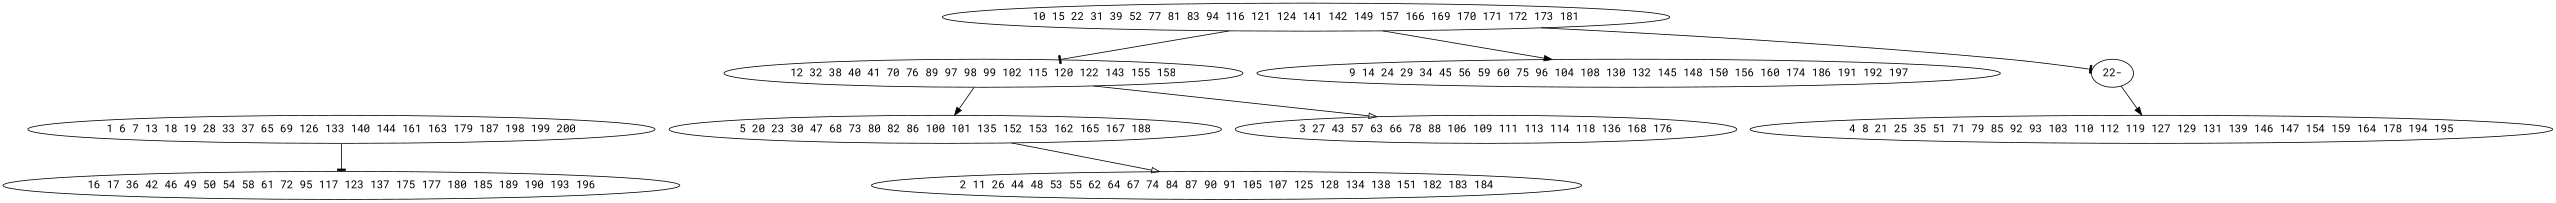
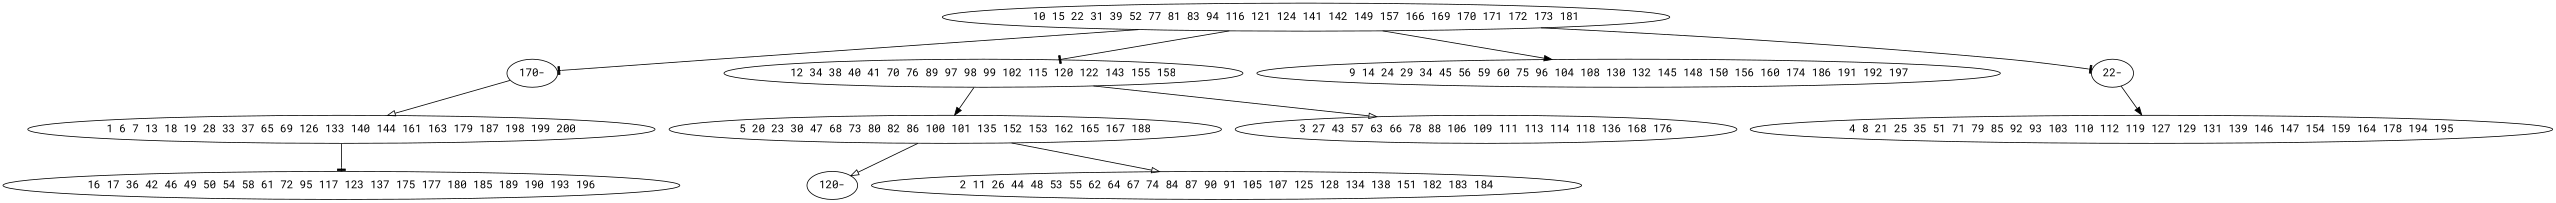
none -> (532, 73)
(983, 73) -> (983, 73)
none -> (832, 185)
